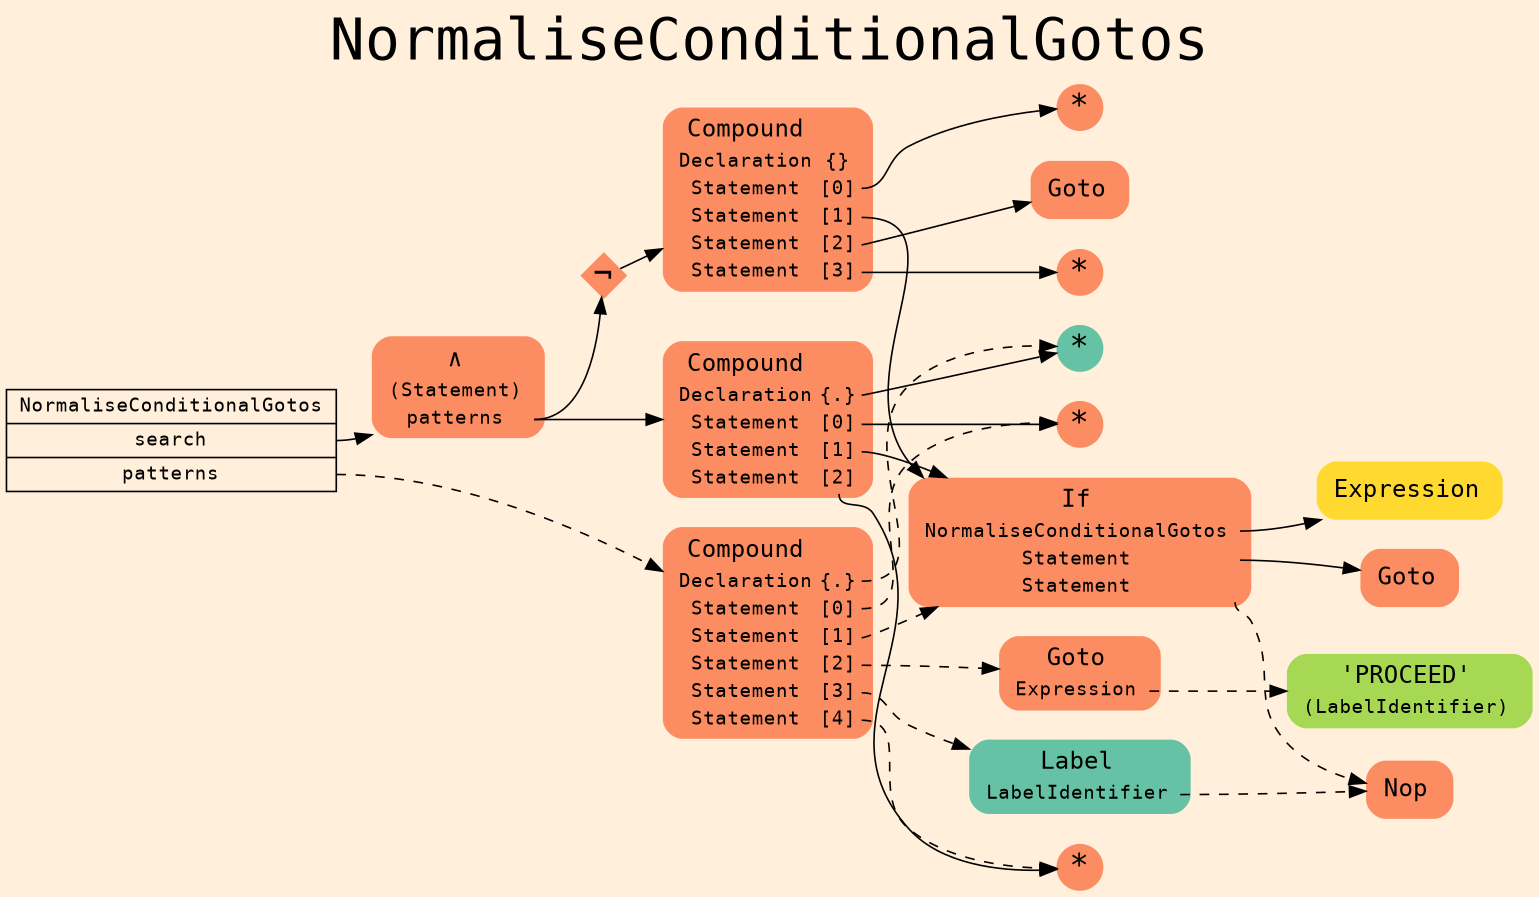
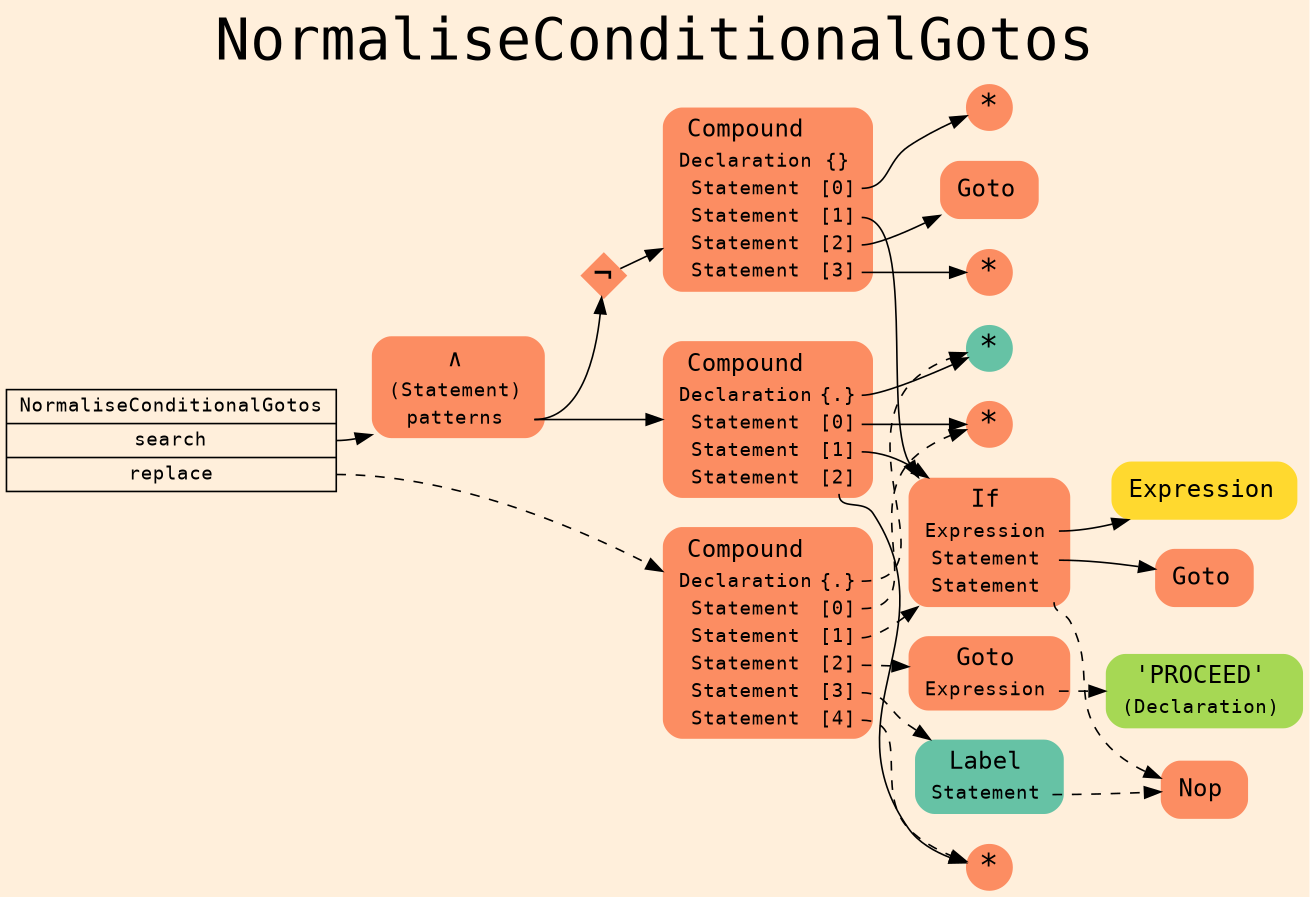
(171, 474) -> (171, 474)
(1077, 531) -> (986, 531)
(1406, 707) -> (1201, 707)
(1078, 793) -> (986, 793)
